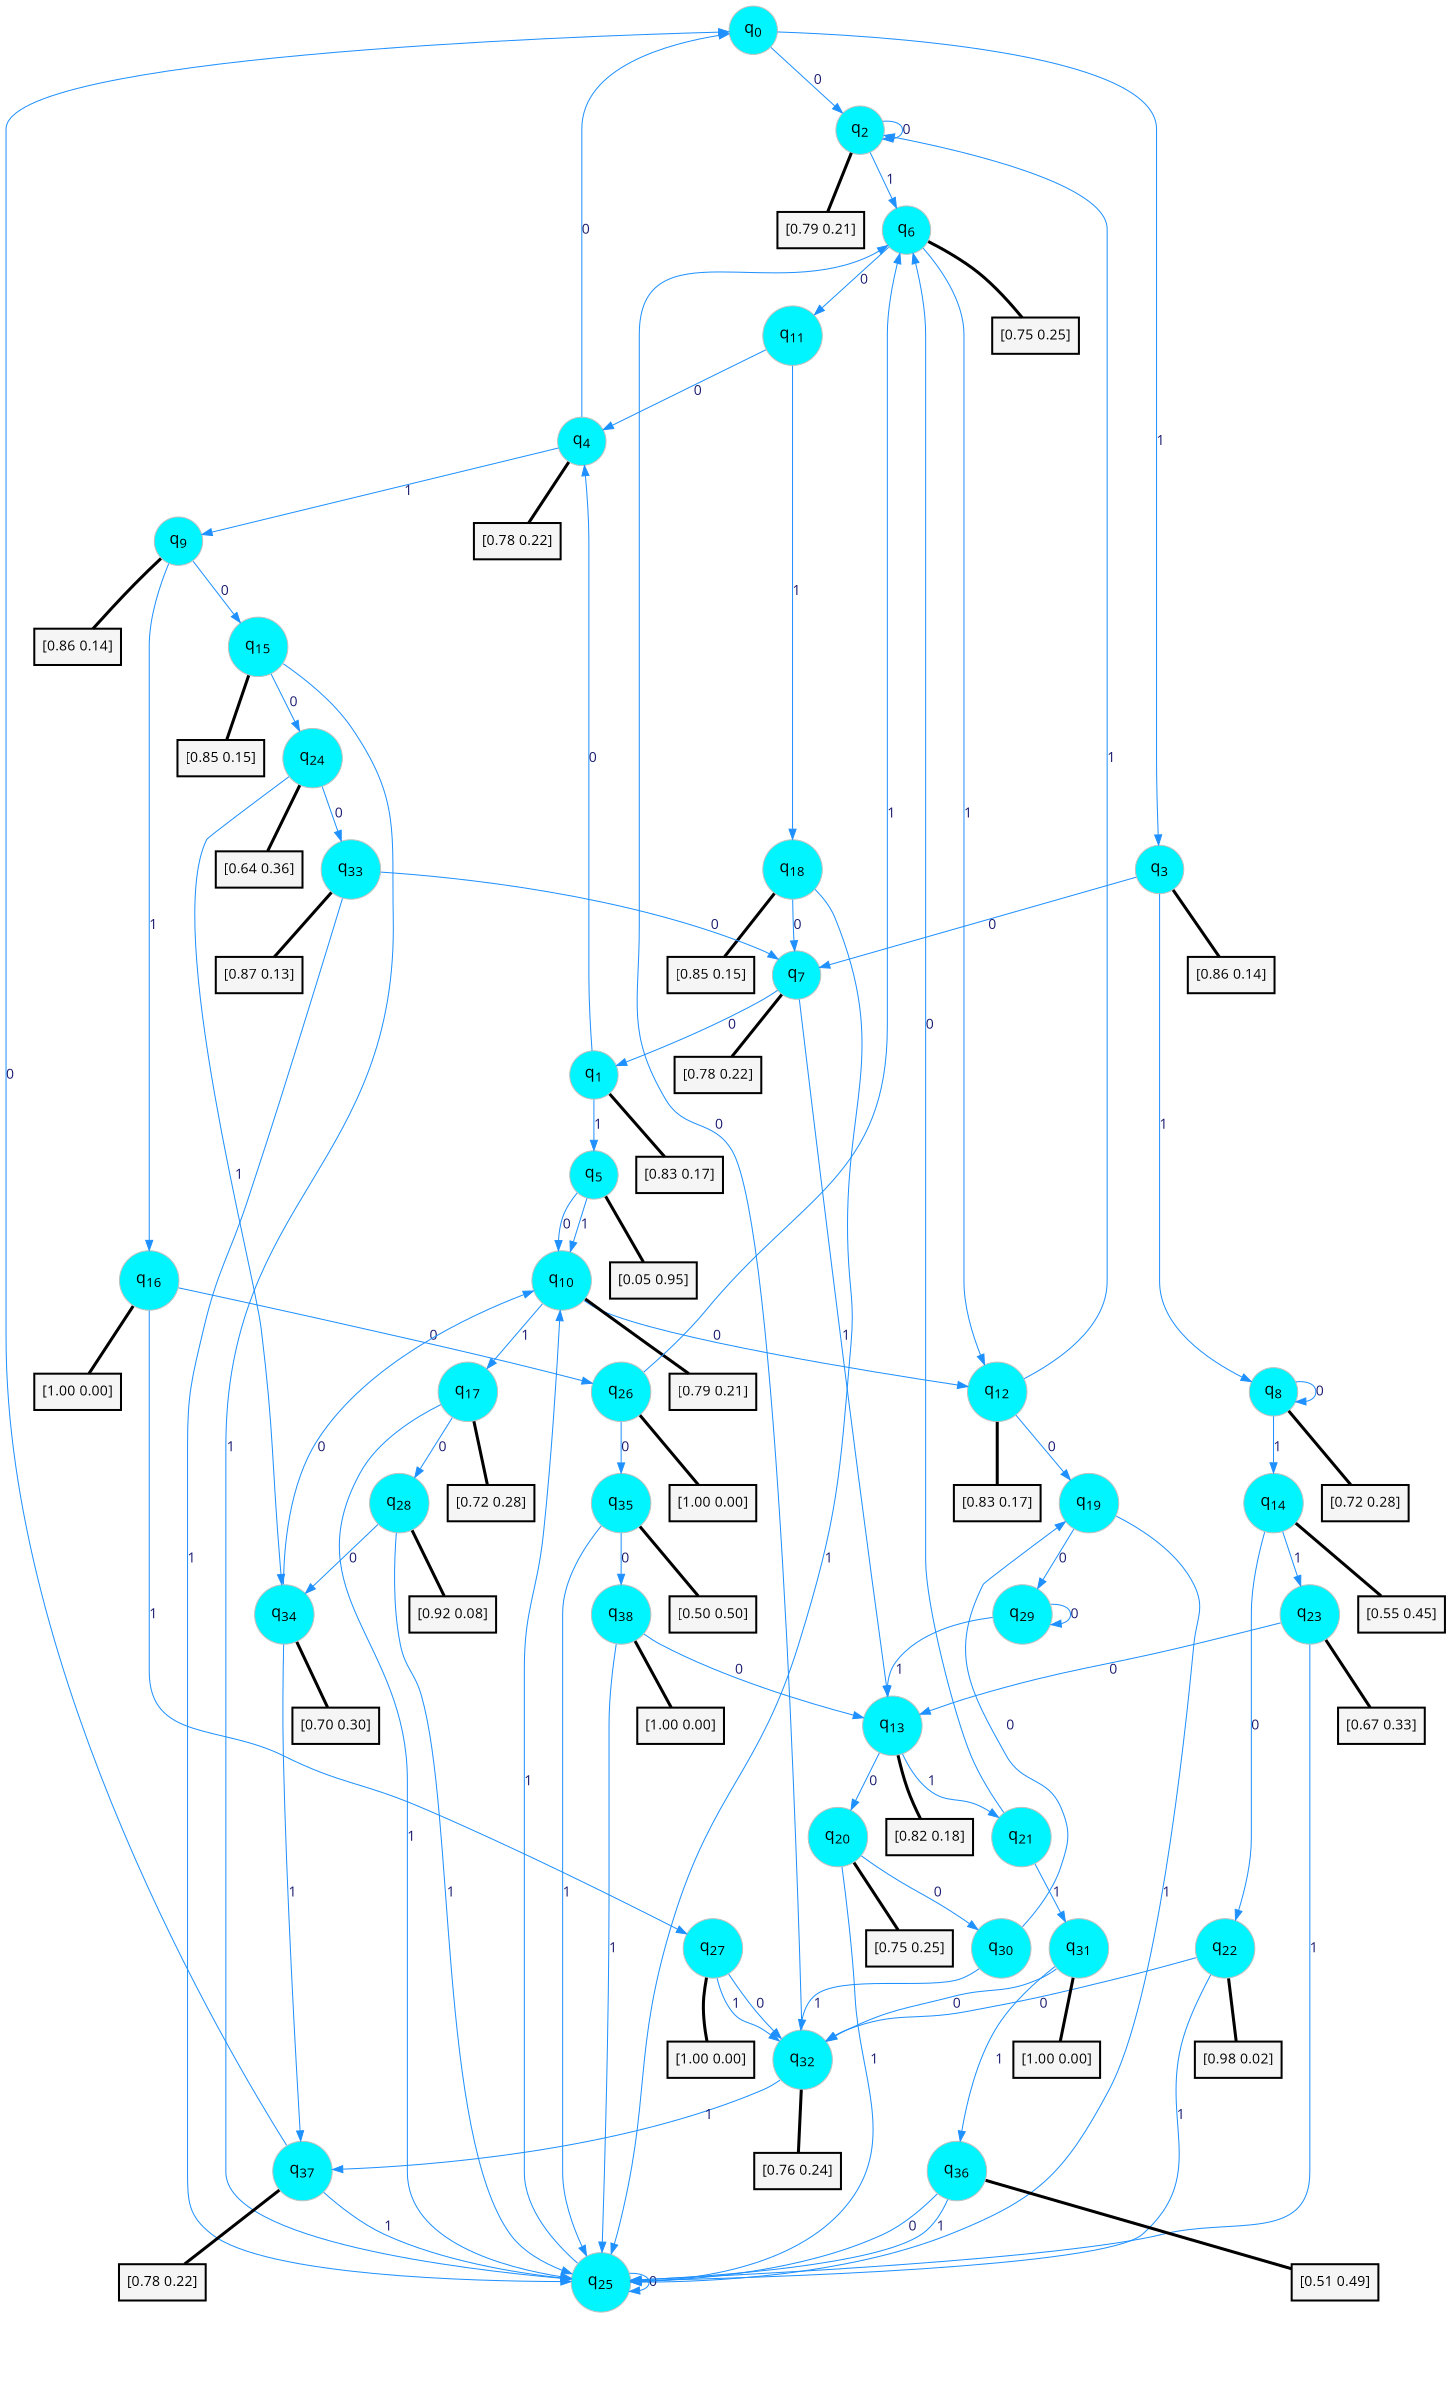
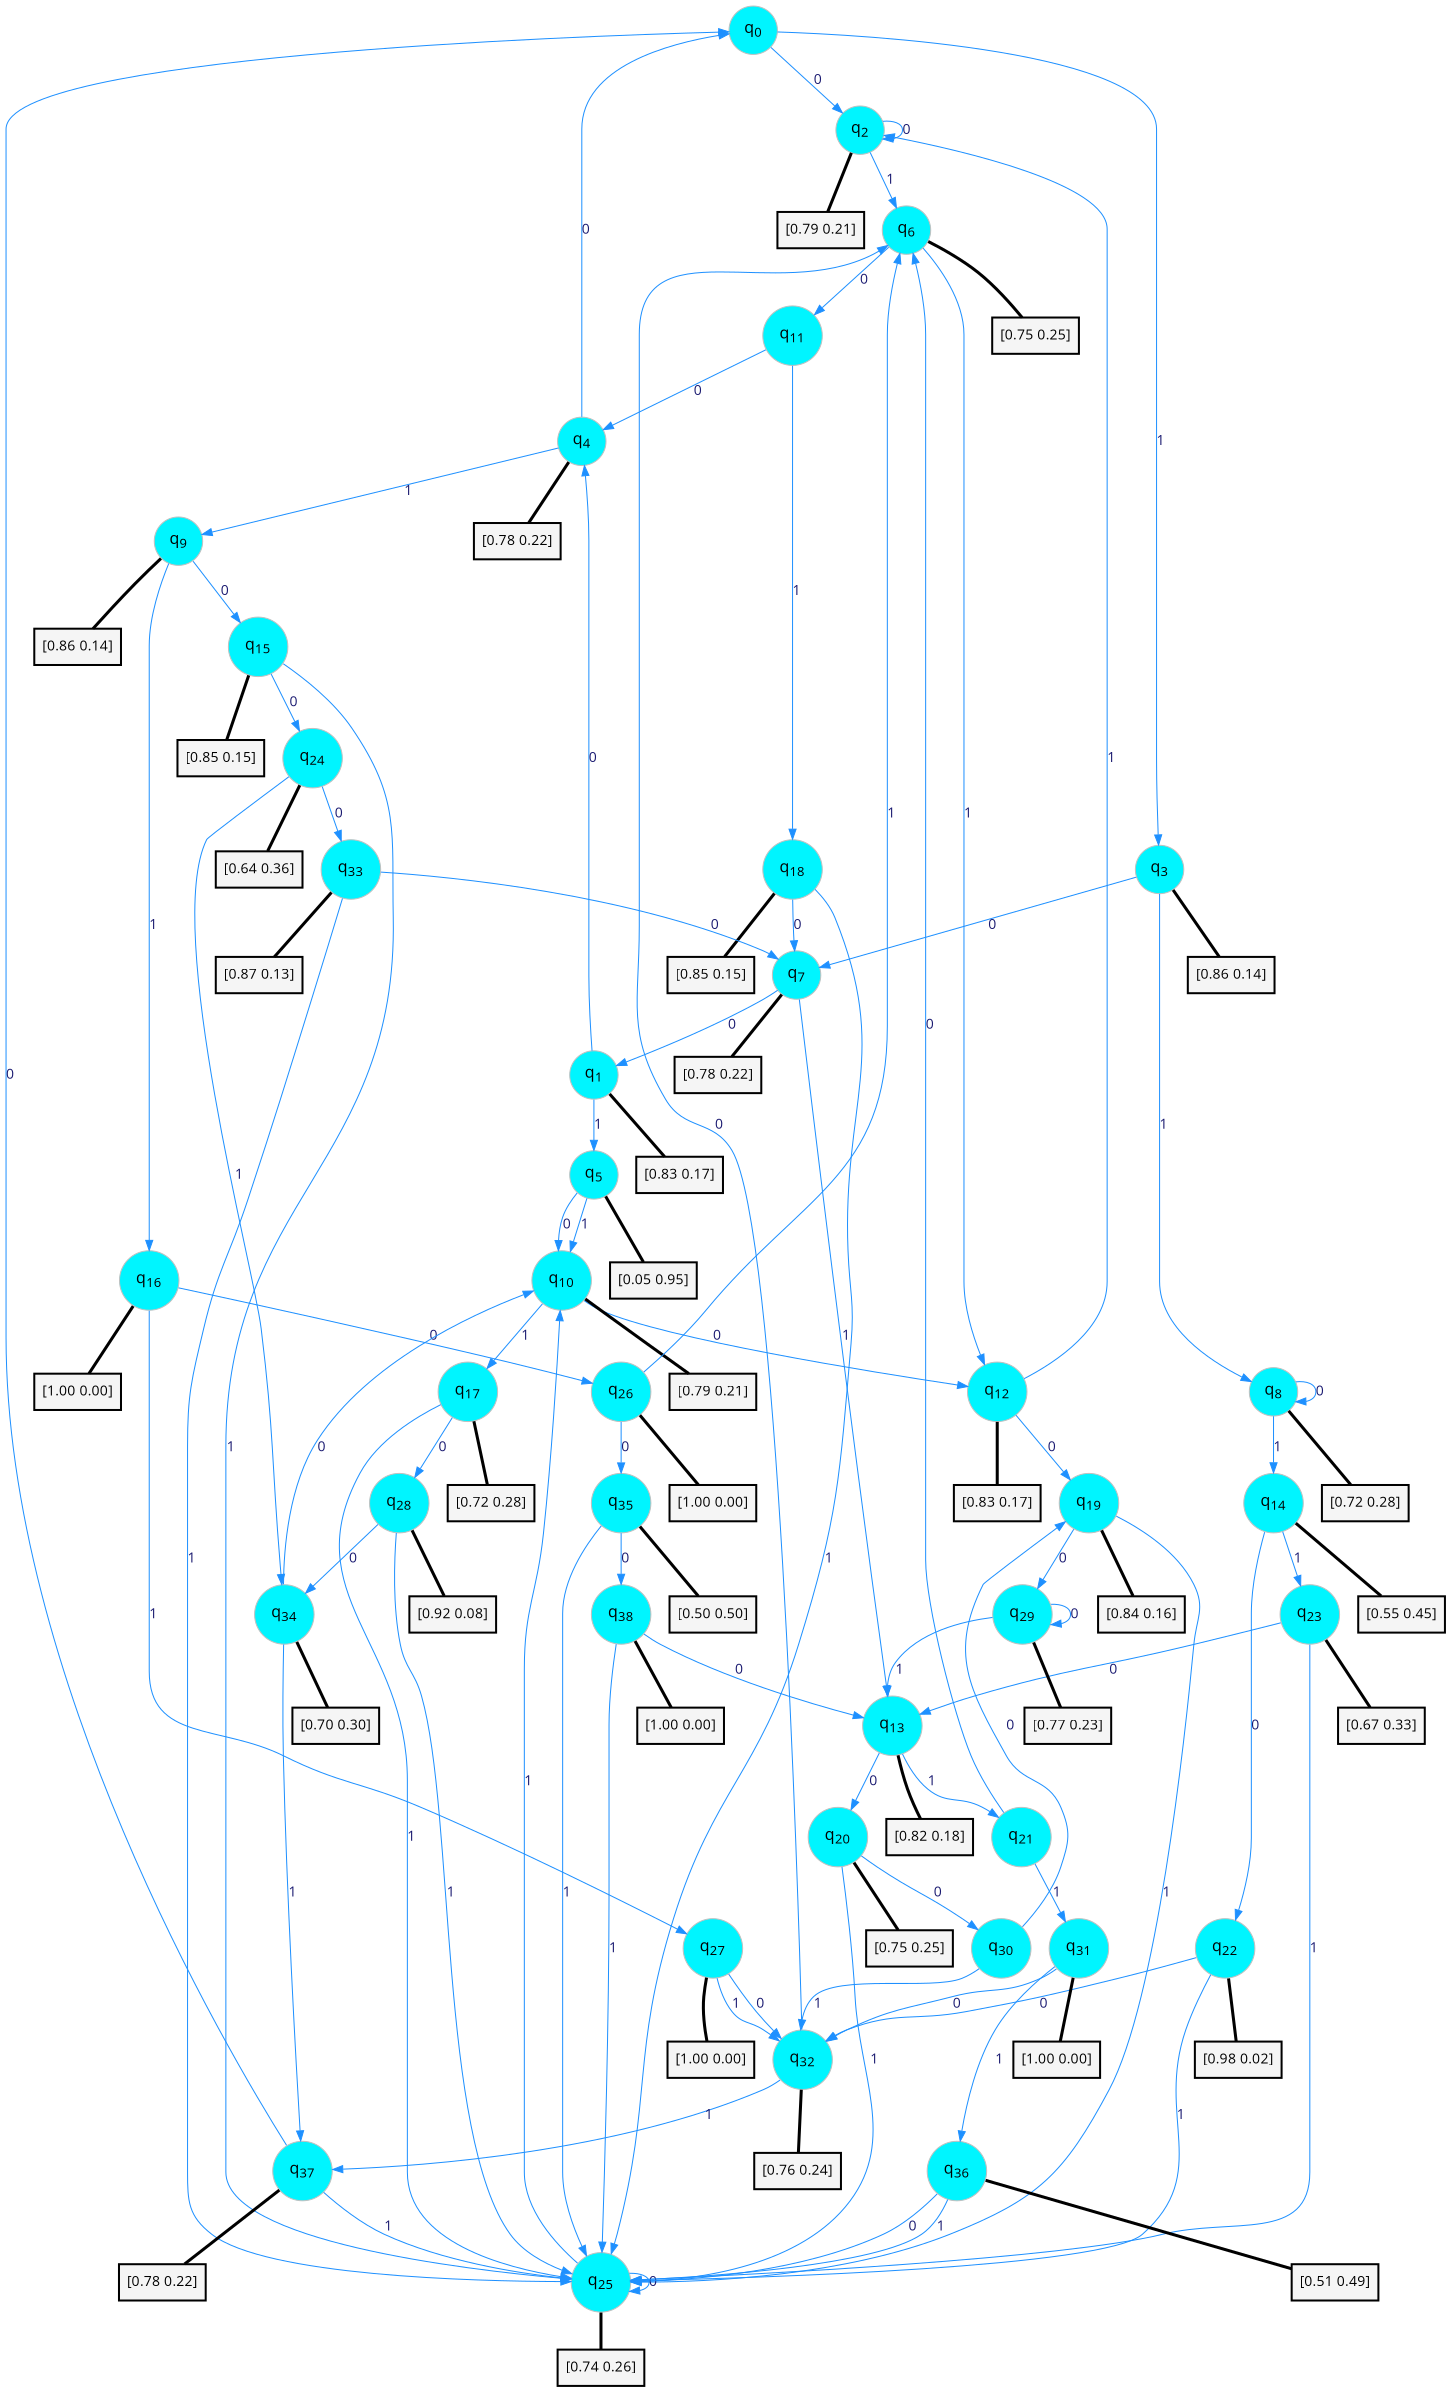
none -> (1141, 1614)
none -> (1068, 1726)
none -> (601, 2368)
